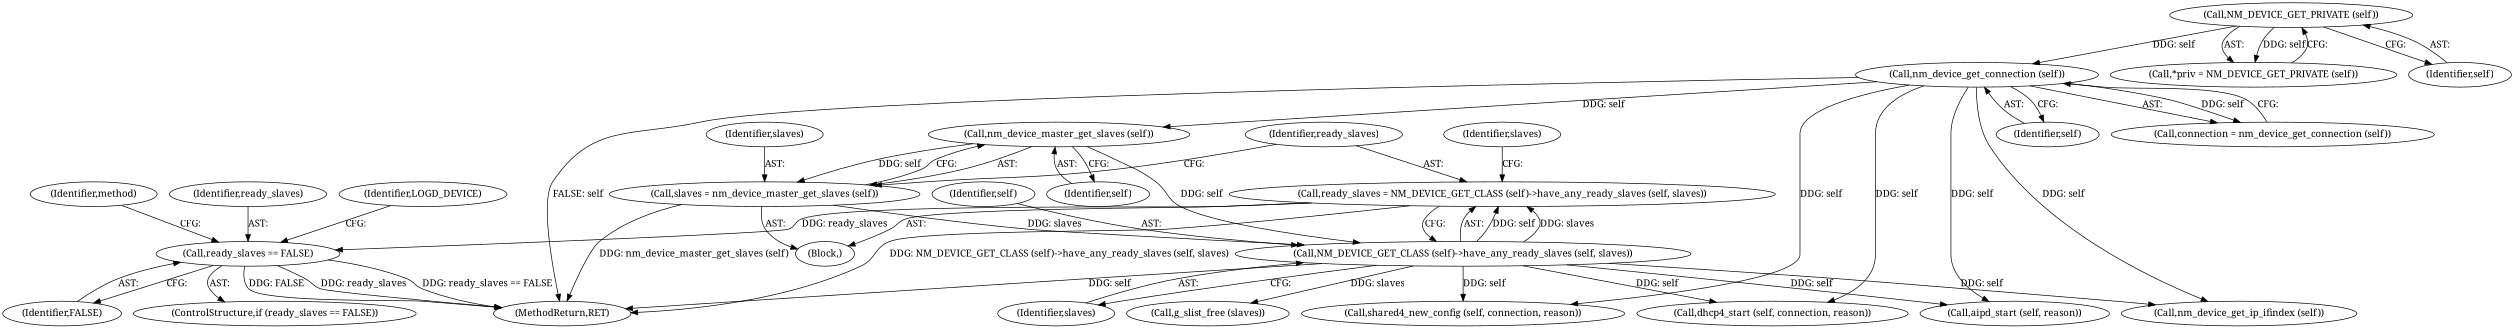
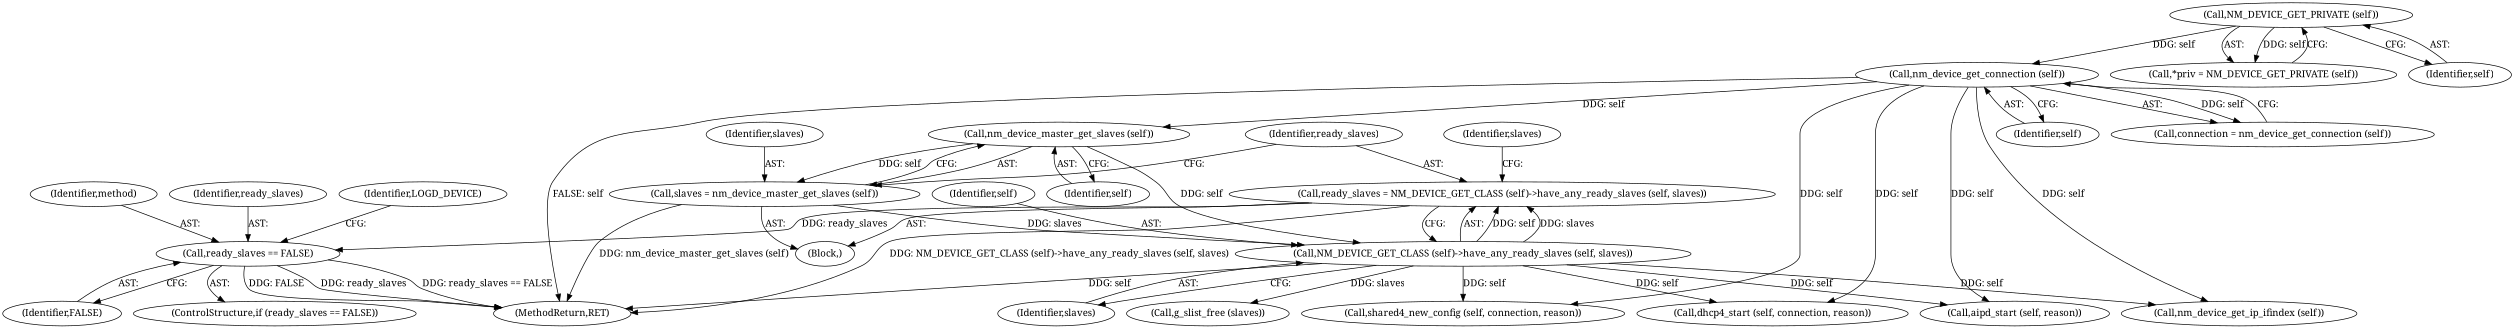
(192, 224) -> (192, 224)
